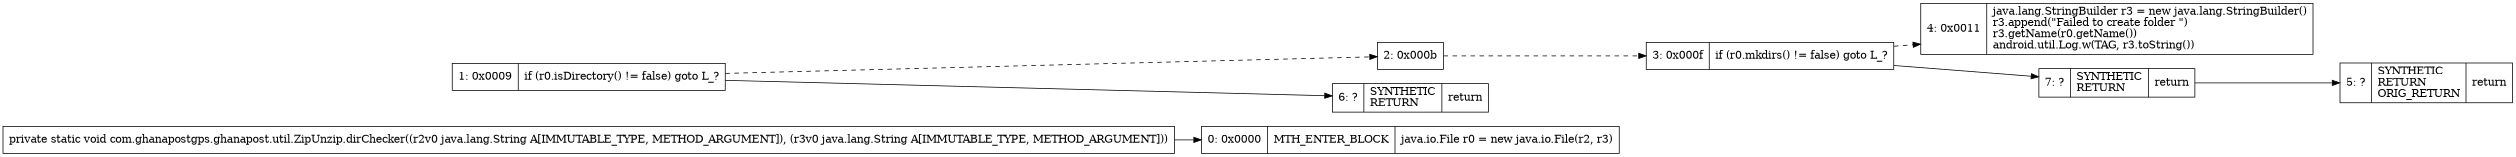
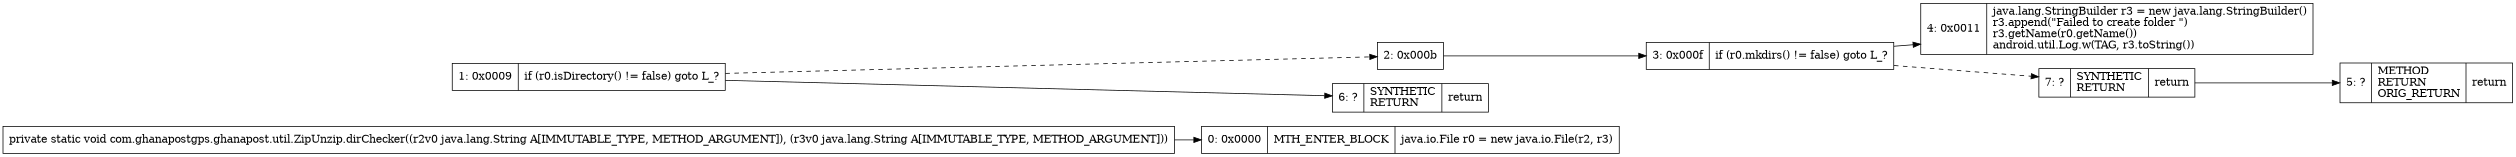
(1903, 45) -> (1903, 45)
(1541, 56) -> (1541, 56)
(1963, 71) -> (1963, 71)
(2410, 71) -> (2403, 71)
